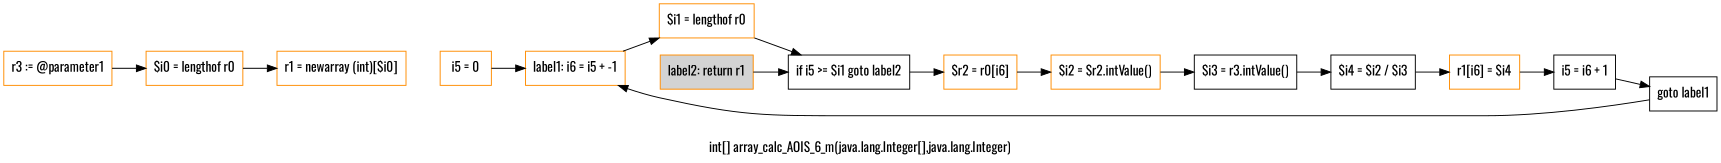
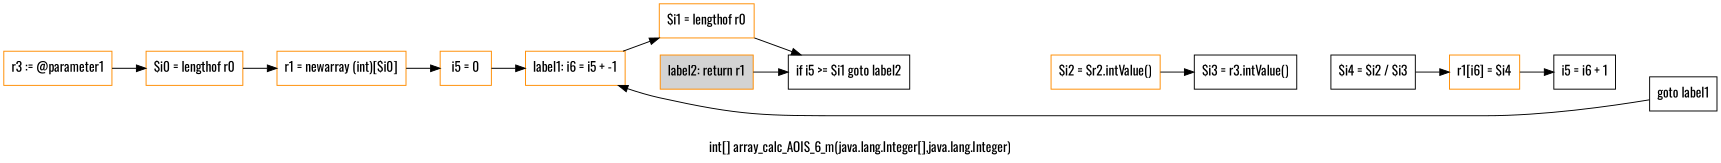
none -> (418, 68)
(980, 72) -> none
(1309, 72) -> none
(1628, 82) -> none
